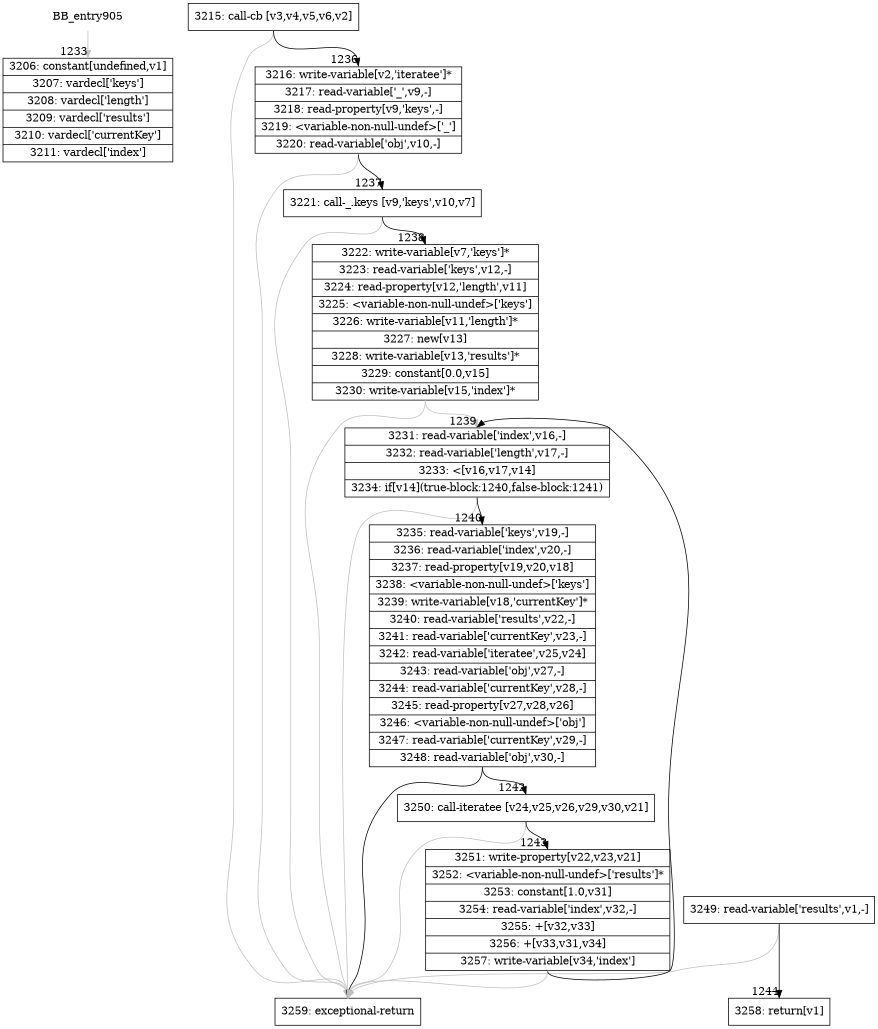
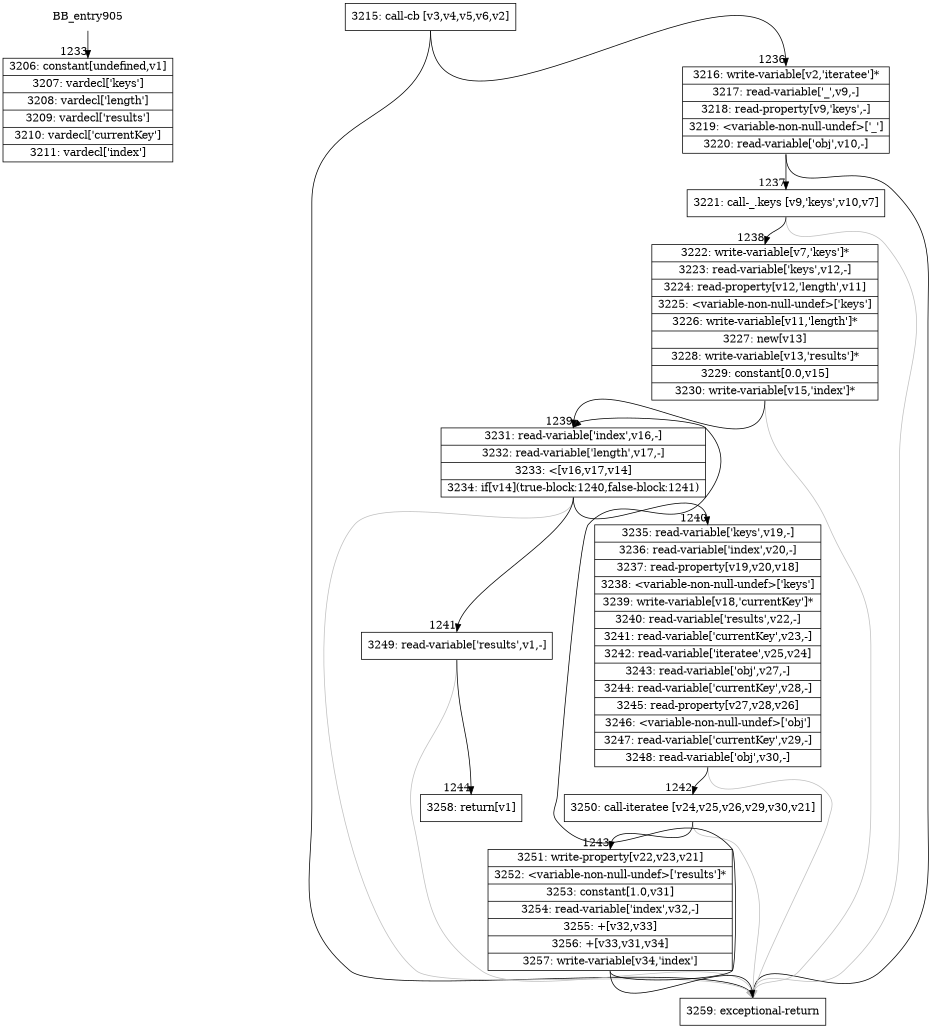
(88, 41) -> (88, 41)
(447, 414) -> (673, 415)
(234, 547) -> (312, 685)
none -> (518, 562)
(262, 565) -> (928, 590)
(366, 837) -> (825, 830)
(451, 985) -> (678, 985)
